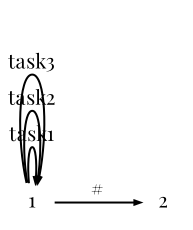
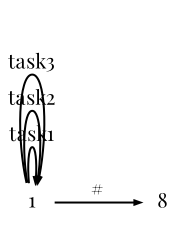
(163, 203) -> (163, 203)
